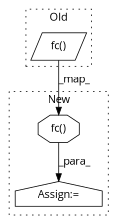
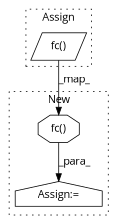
(59, 18) -> (59, 18)
